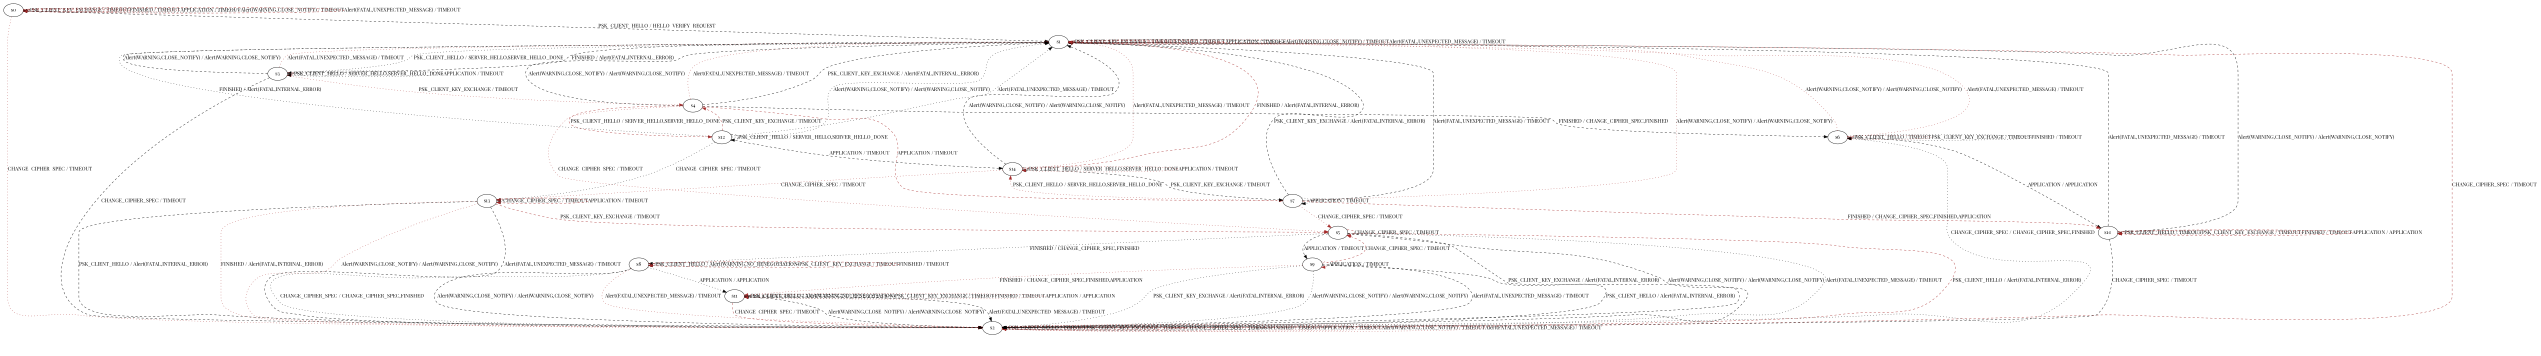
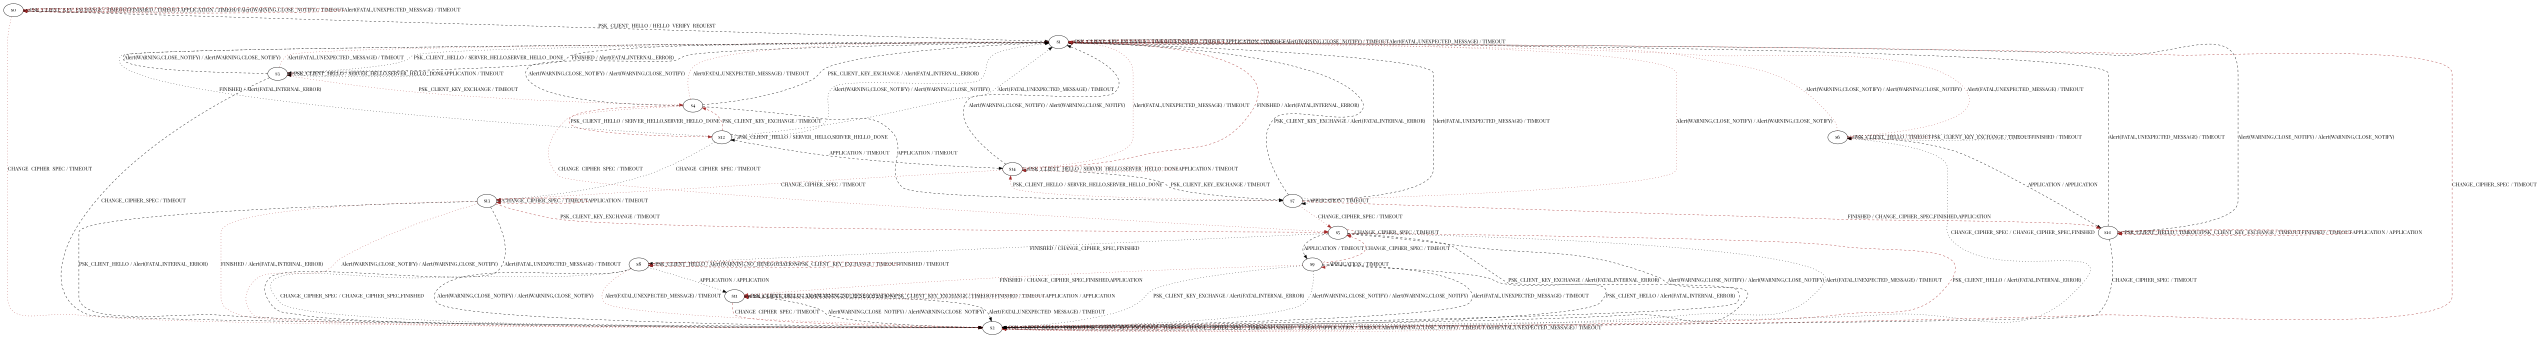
(1265, 114) -> none
(964, 195) -> (964, 195)
